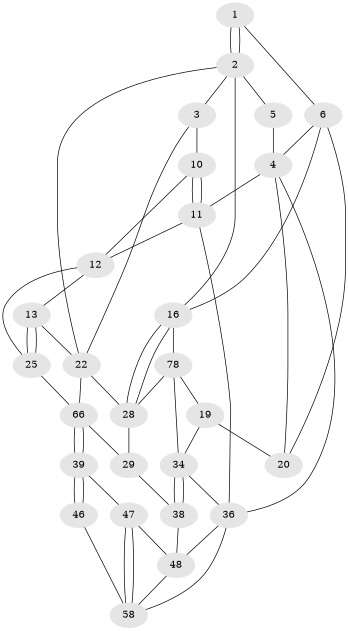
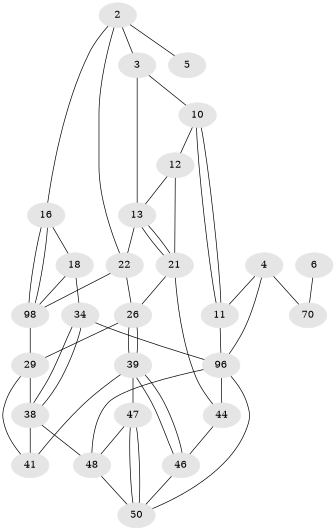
(235, 15) -> none
(273, 140) -> none
(298, 140) -> none
(277, 236) -> none
(136, 239) -> (137, 140)
(146, 240) -> none
(32, 365) -> (175, 265)
(173, 365) -> (75, 265)
(79, 415) -> (133, 315)
(129, 415) -> (30, 315)
(205, 415) -> none
none -> (222, 415)
none -> (30, 465)
(284, 465) -> (308, 315)
(229, 515) -> (221, 365)
(129, 615) -> (136, 515)
